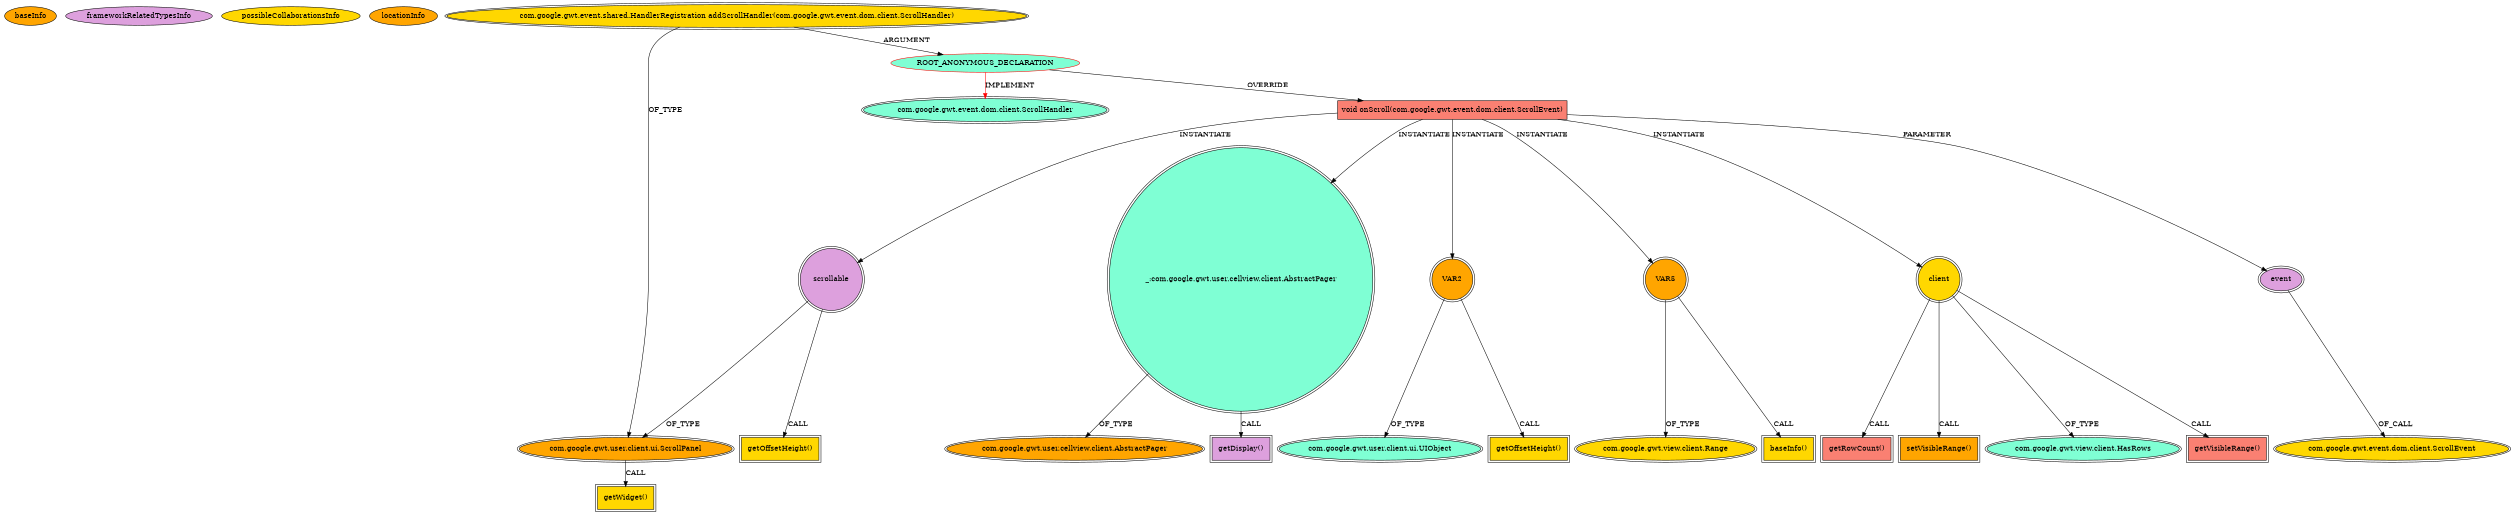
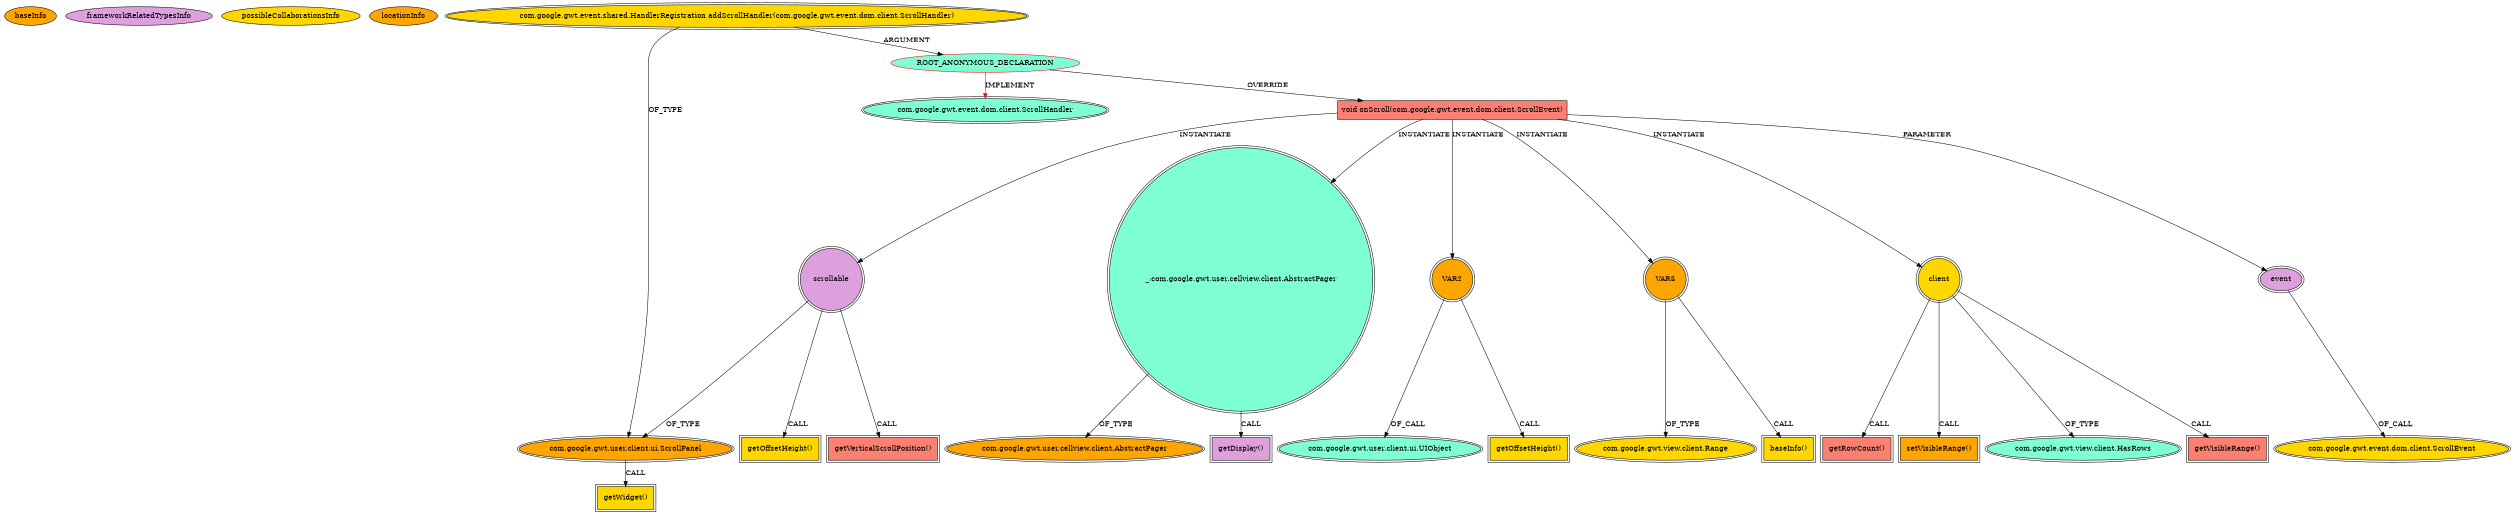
(1408, 424) -> (1408, 424)
none -> (883, 449)
